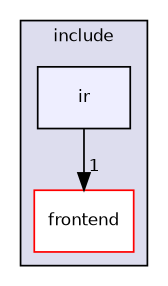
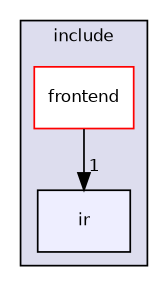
(84, 151) -> (84, 151)
